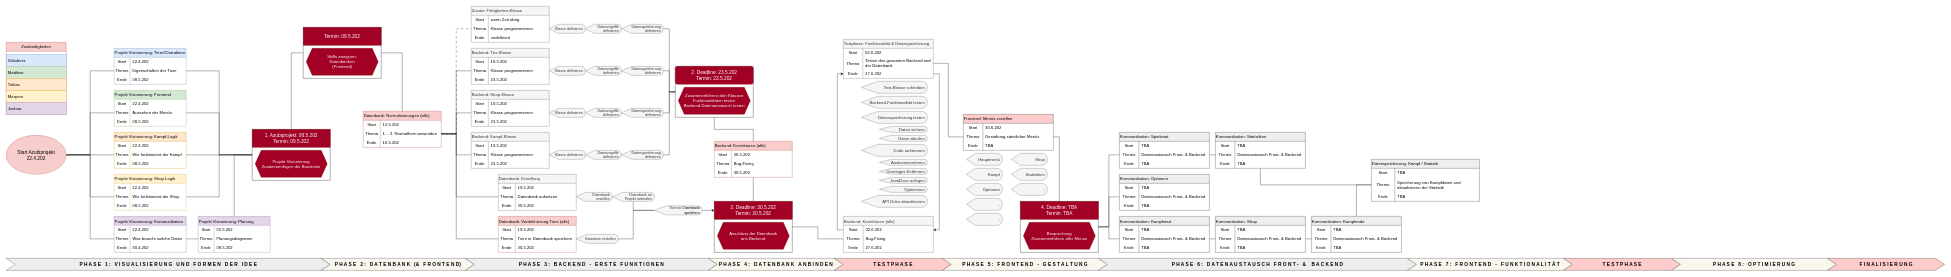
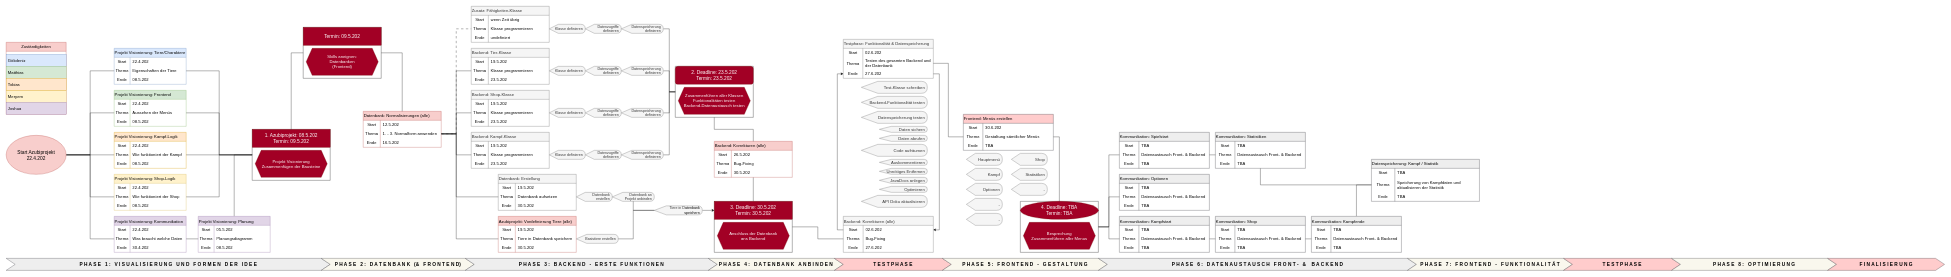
(1059, 210) -> (1059, 210)
(538, 221) -> (541, 221)
